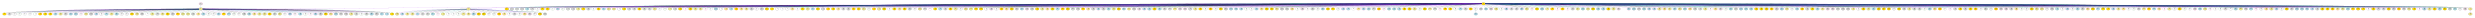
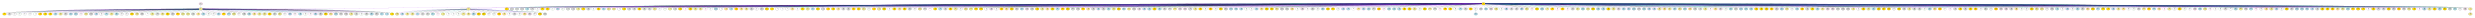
none -> (1624, 9)
(234, 14) -> (234, 14)
